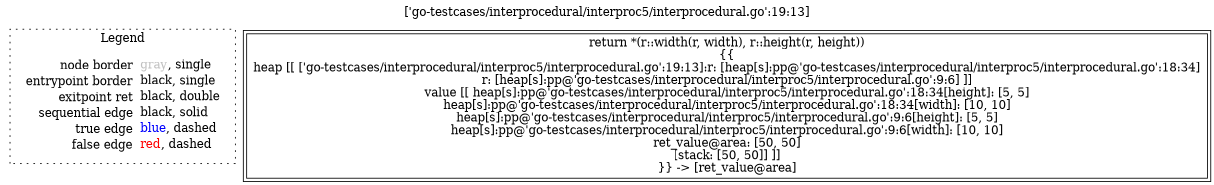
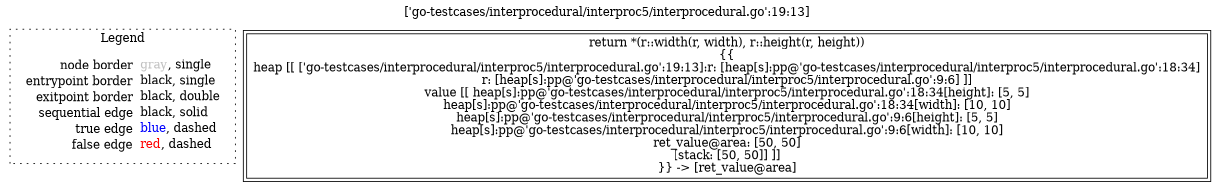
(98, 98) -> (86, 98)
